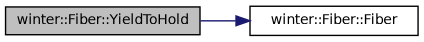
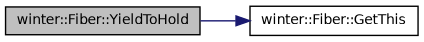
(334, 21) -> (334, 21)
